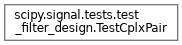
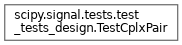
(91, 23) -> (91, 23)
